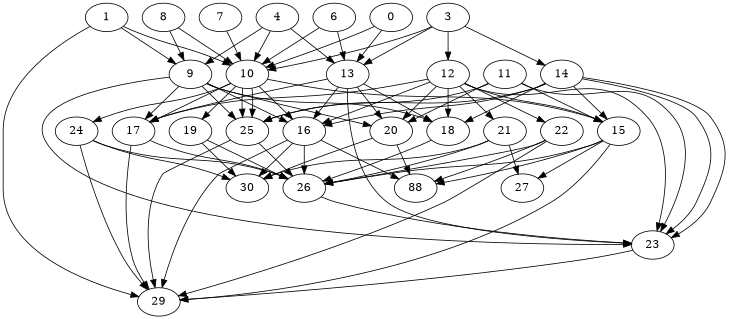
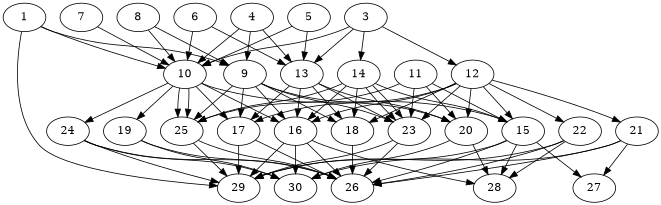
(391, 17) -> (309, 17)
(416, 188) -> (495, 188)
(395, 216) -> (387, 153)
